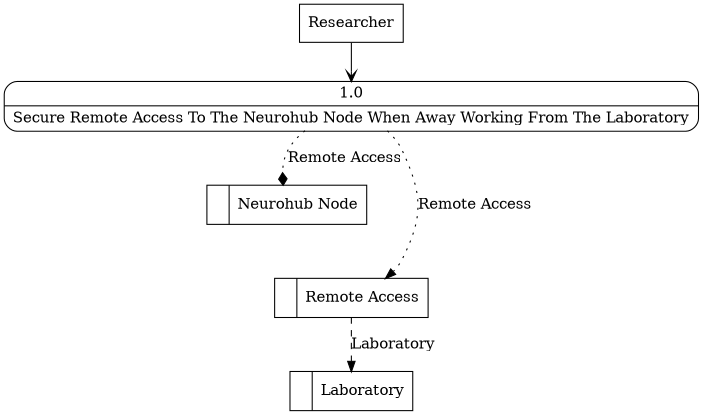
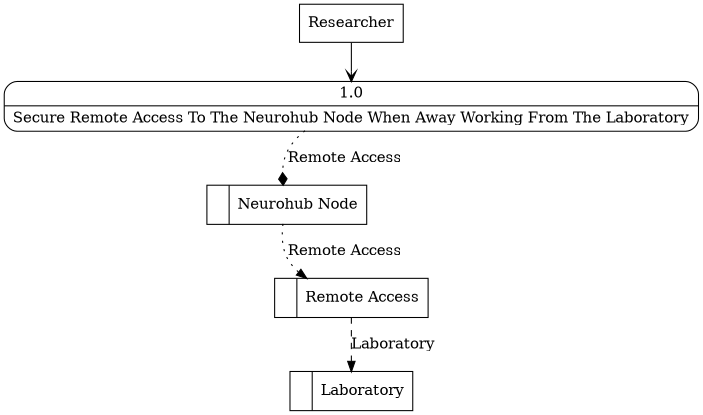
(418, 200) -> (284, 250)
